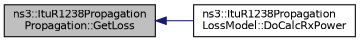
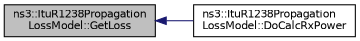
(80, 21) -> (80, 21)
